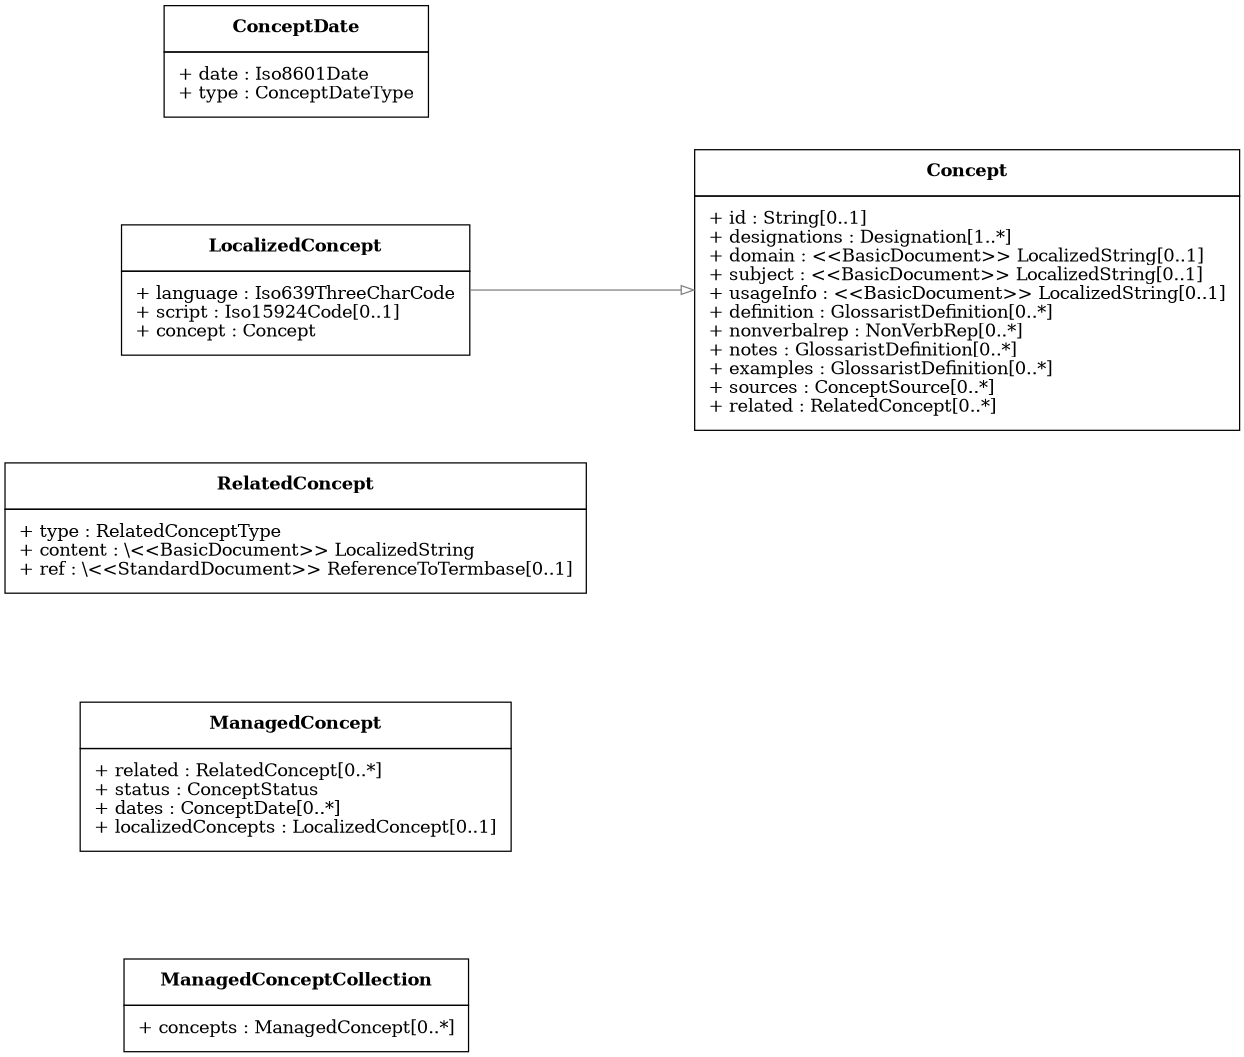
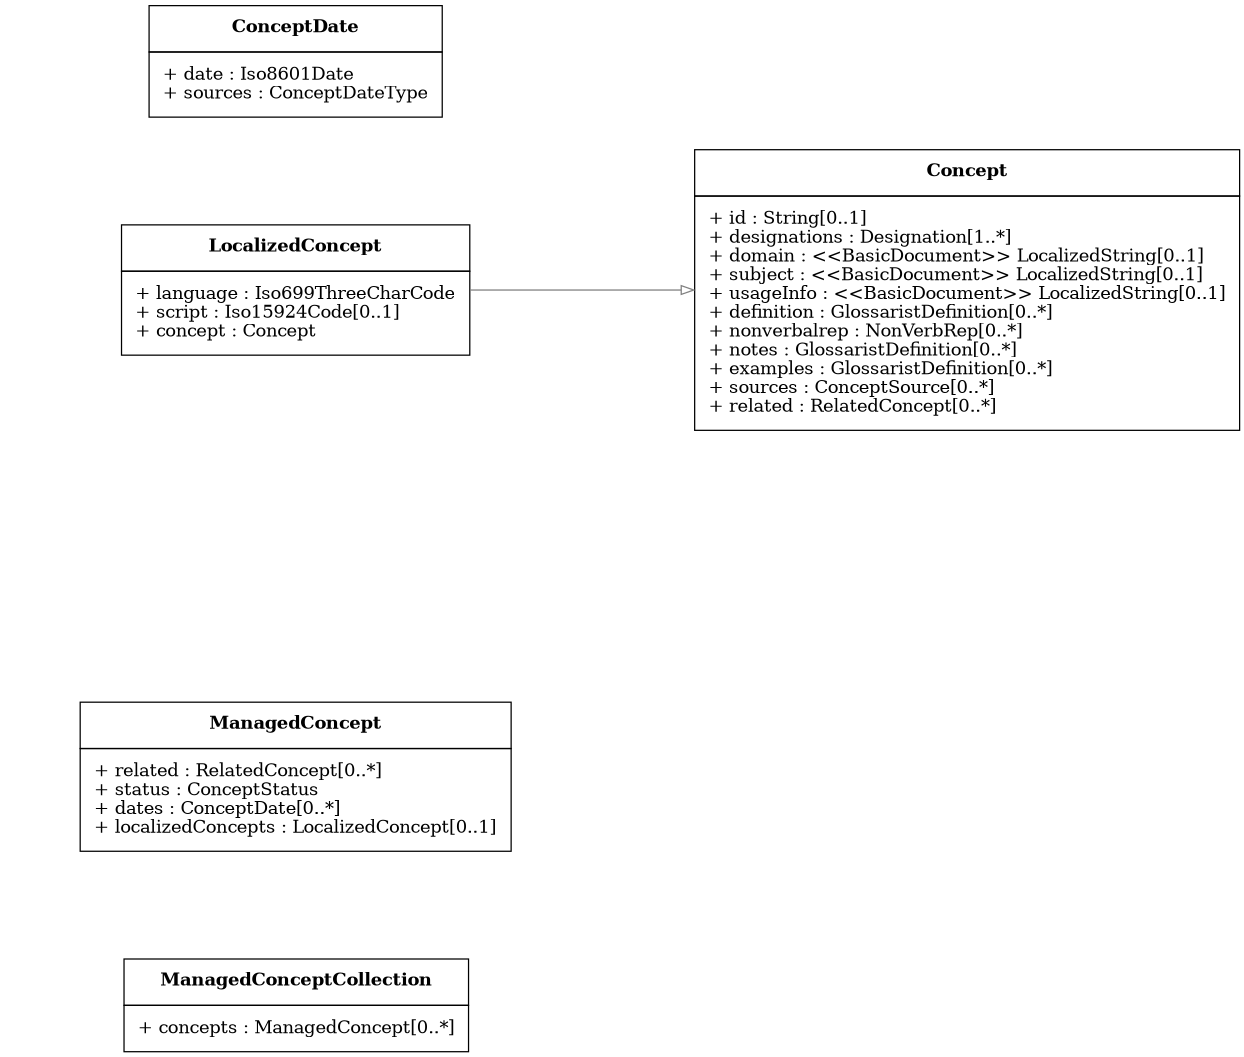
(296, 93) -> (296, 93)
(296, 294) -> (296, 294)
(296, 528) -> none
